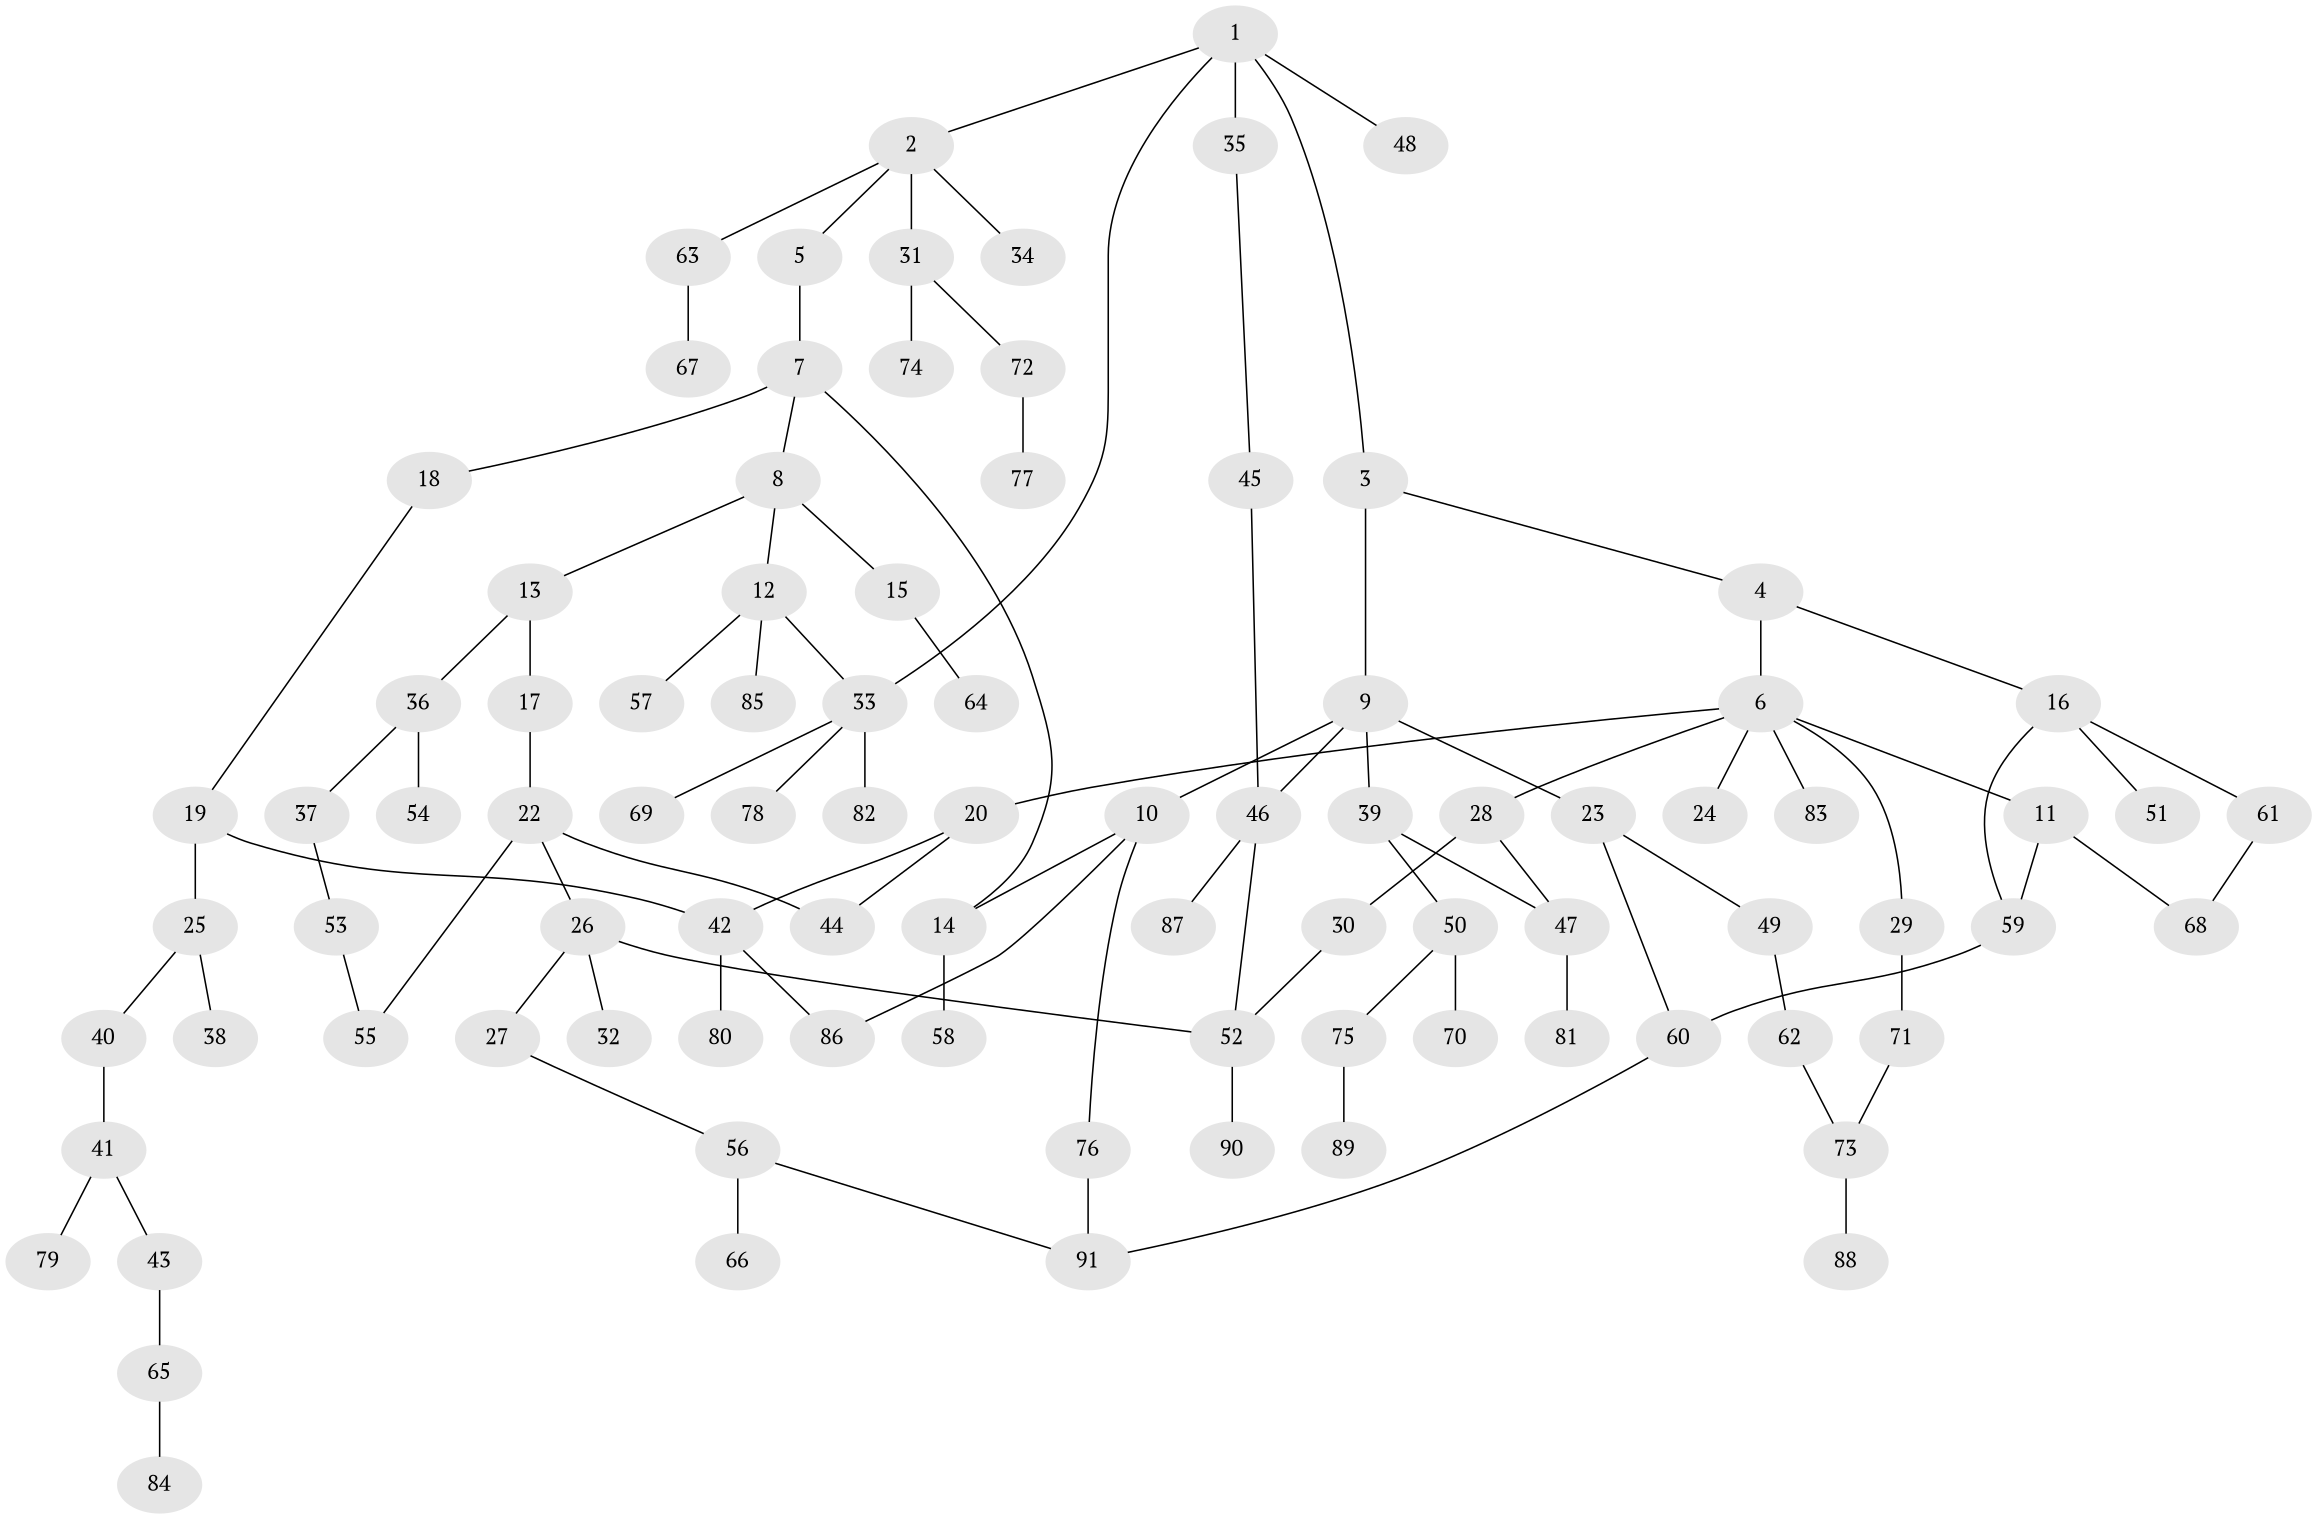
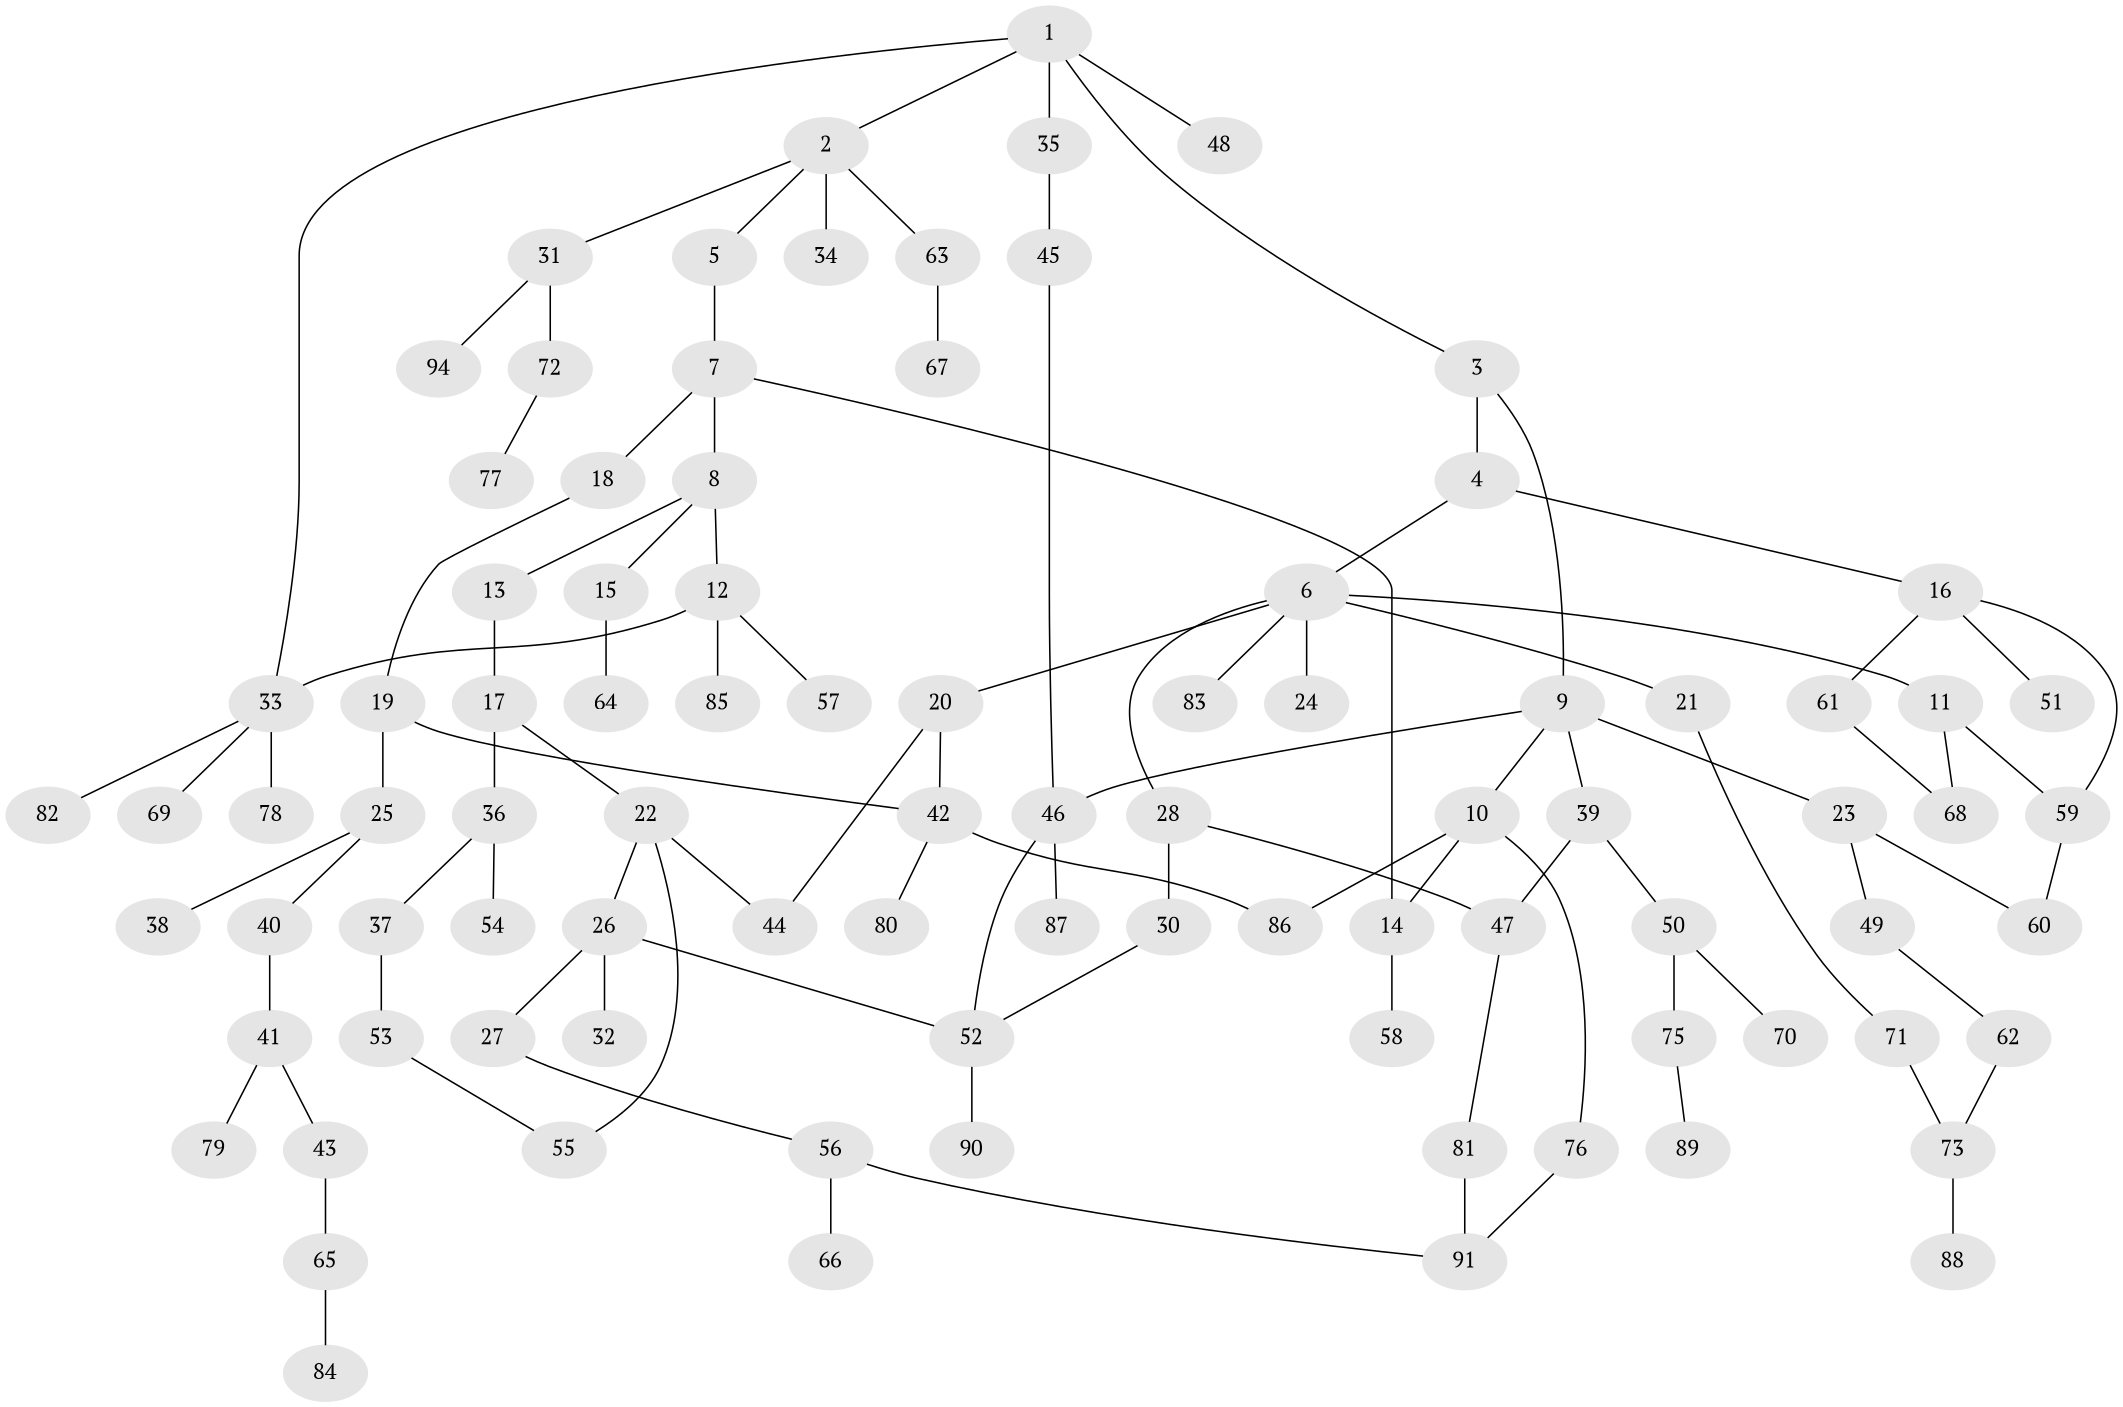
(911, 369) -> (439, 369)
(474, 648) -> (494, 760)
(1902, 927) -> (1688, 704)
(1397, 1179) -> (1465, 1206)
